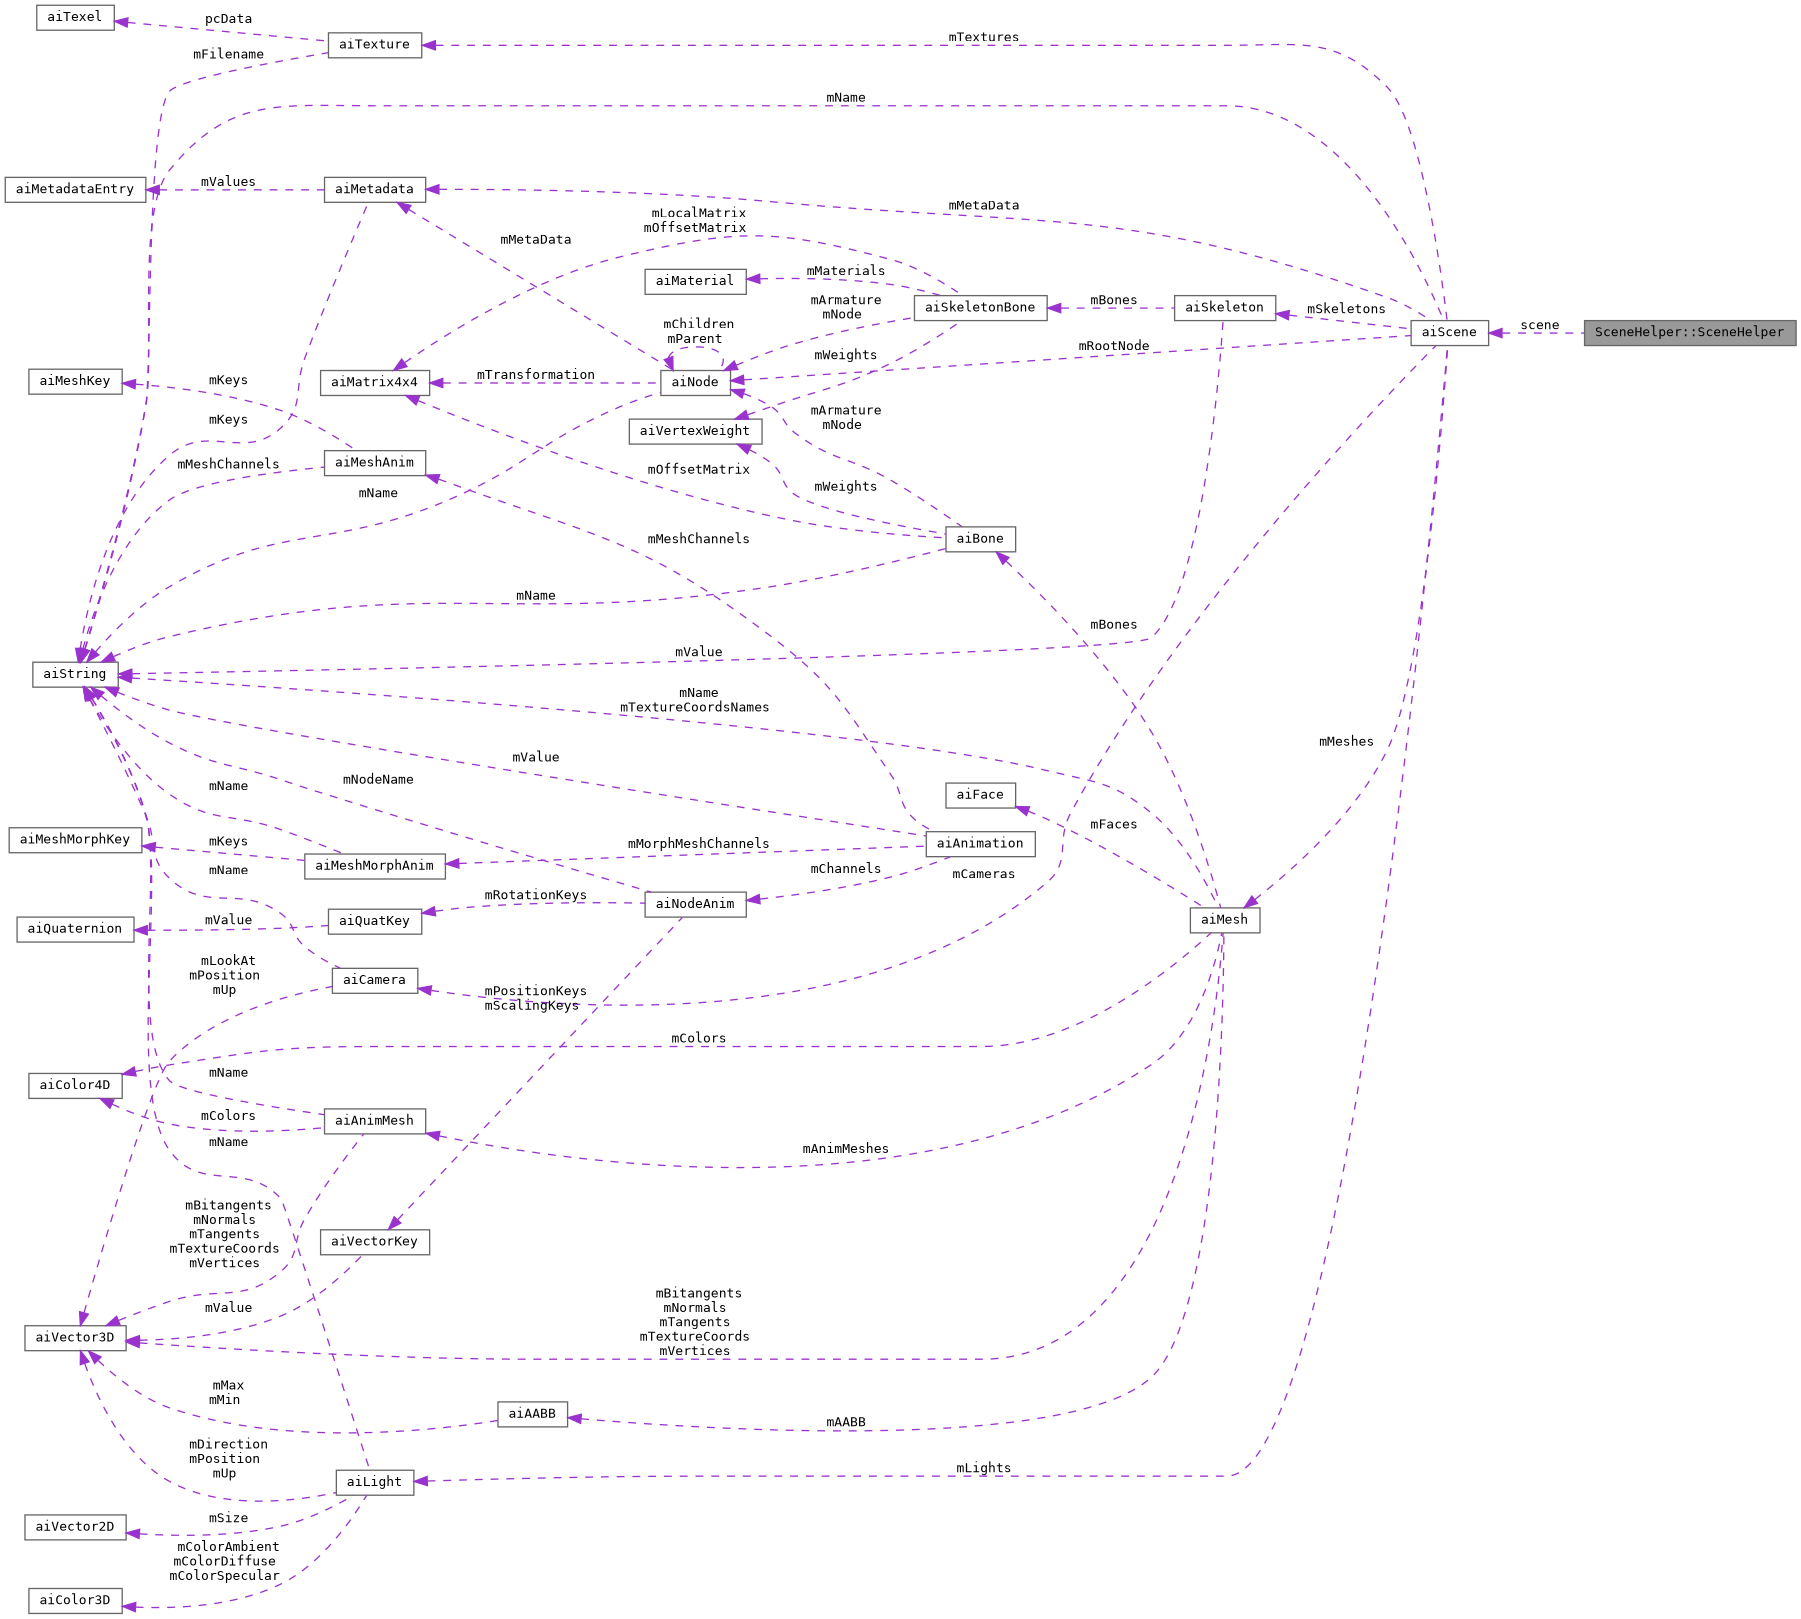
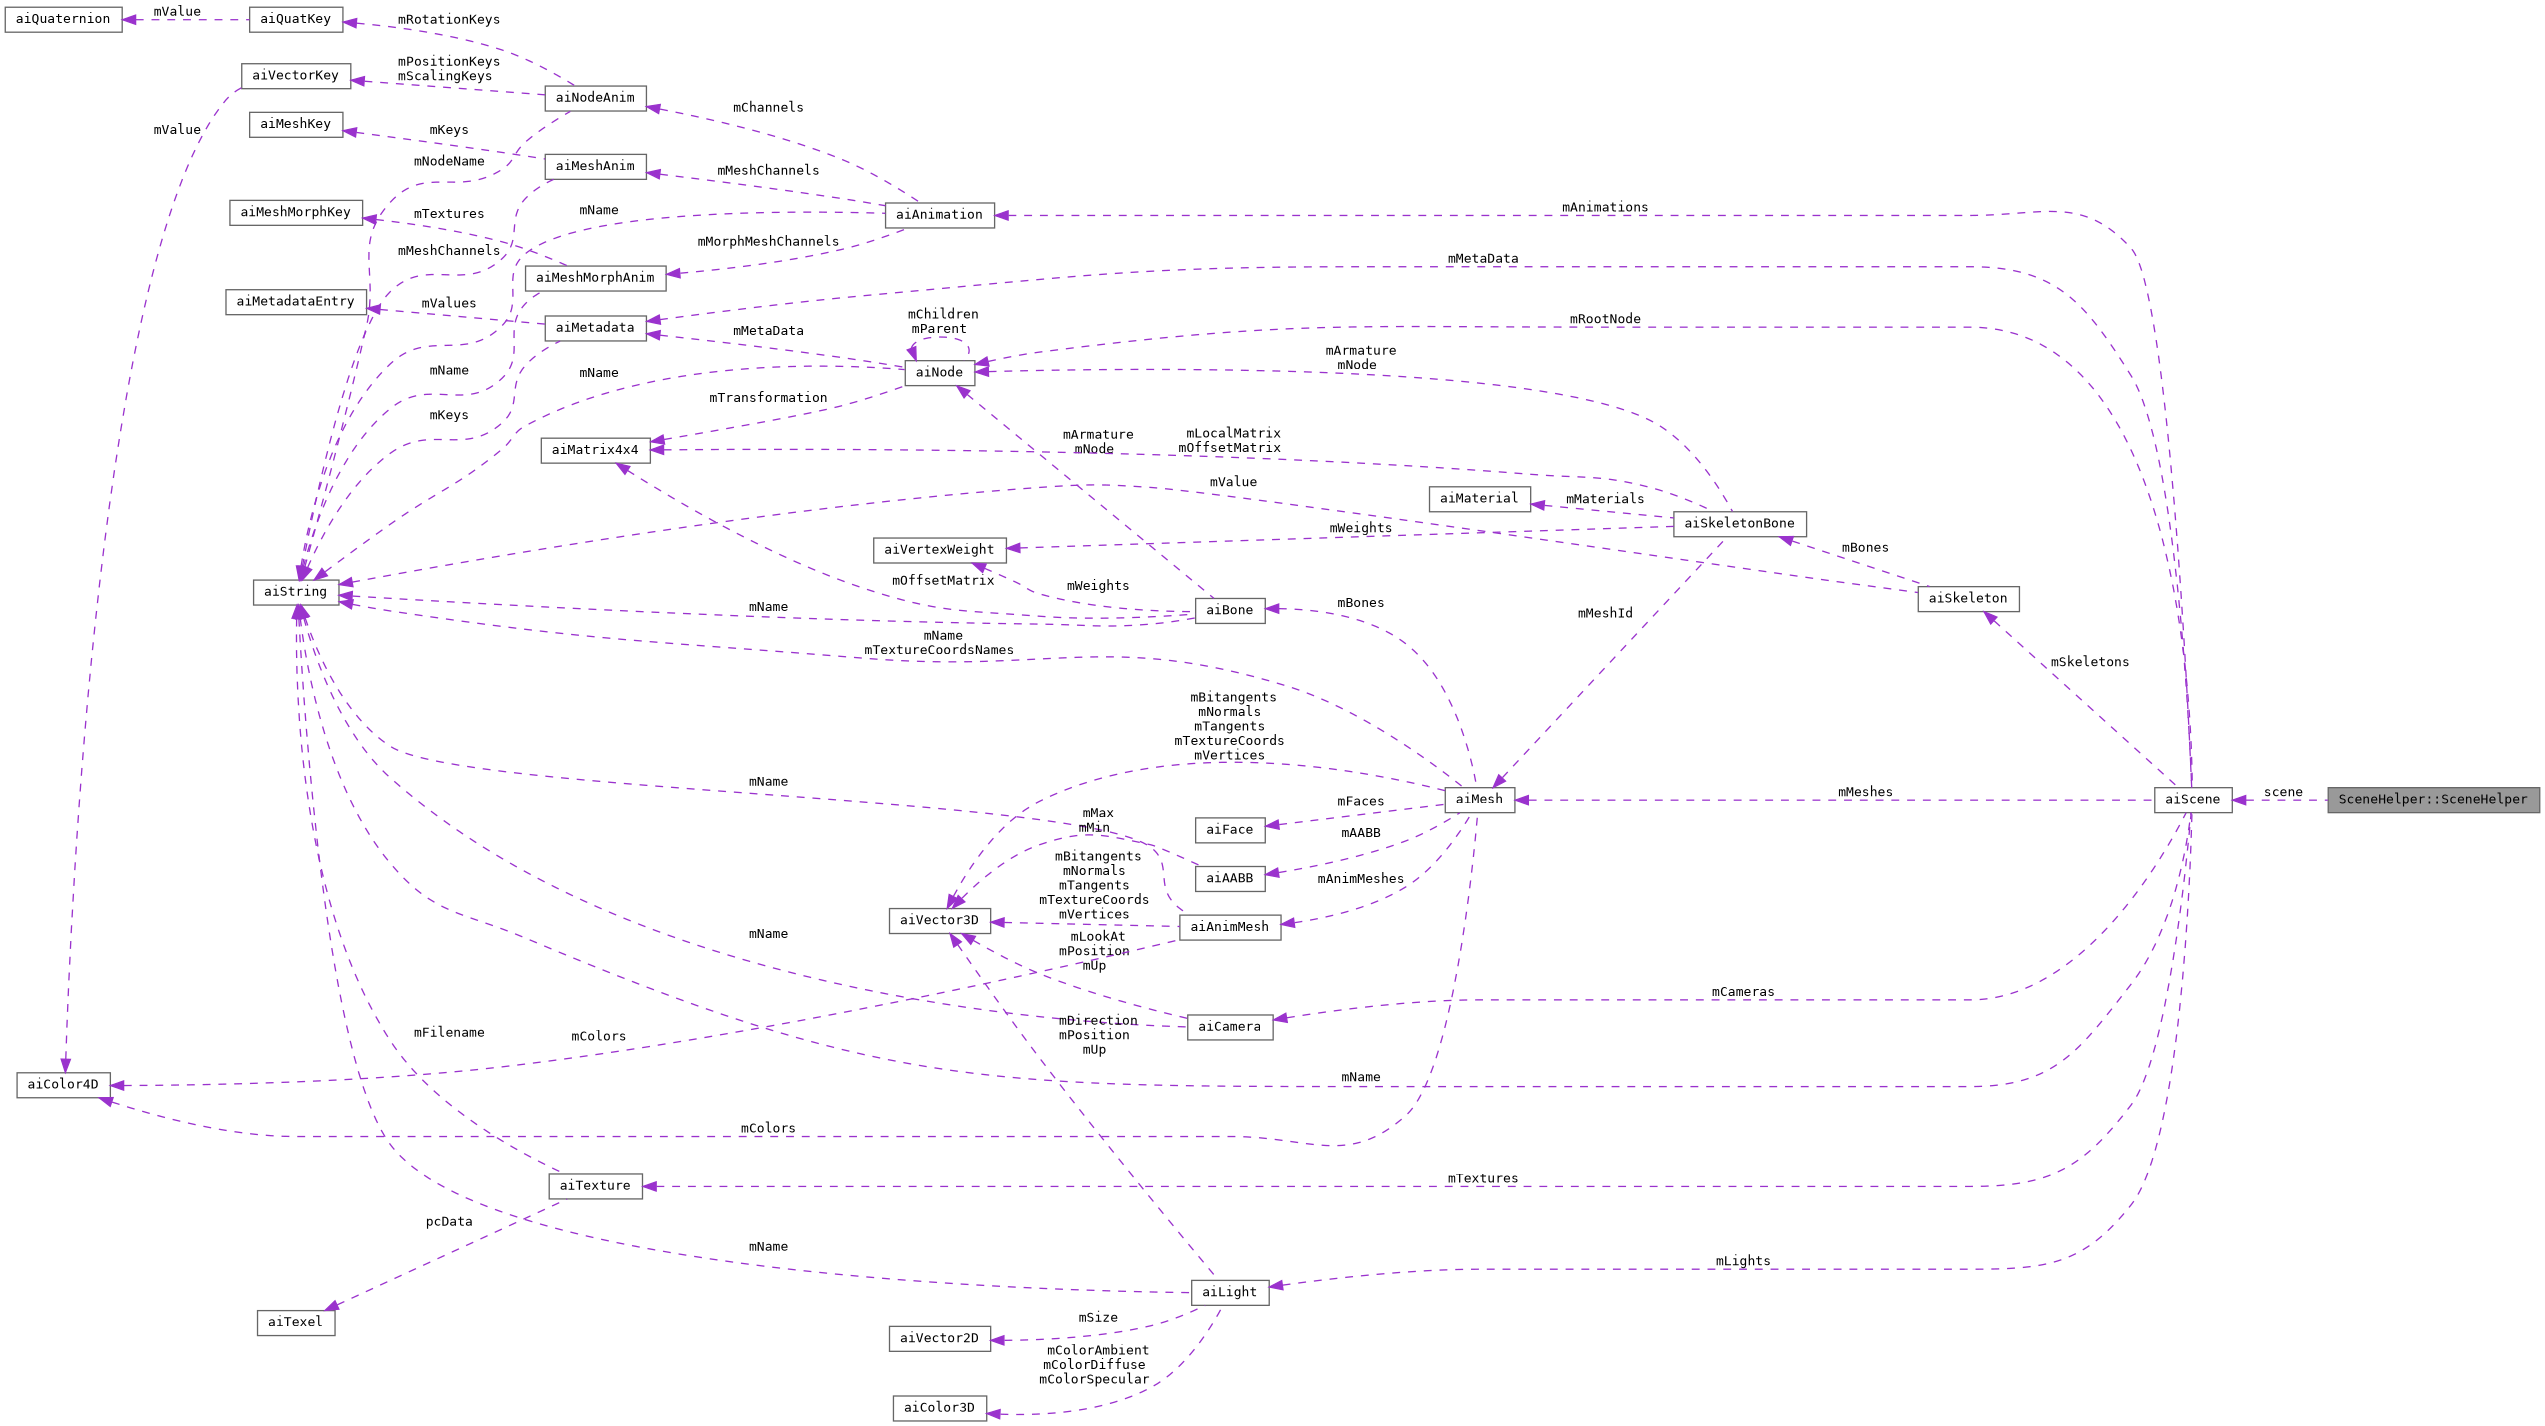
none -> (1848, 215)
none -> (1615, 657)
(533, 758) -> (596, 211)
(225, 842) -> (446, 215)
(261, 1323) -> (103, 560)
